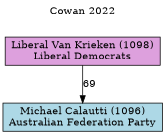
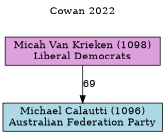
(83, 51) -> (83, 51)
